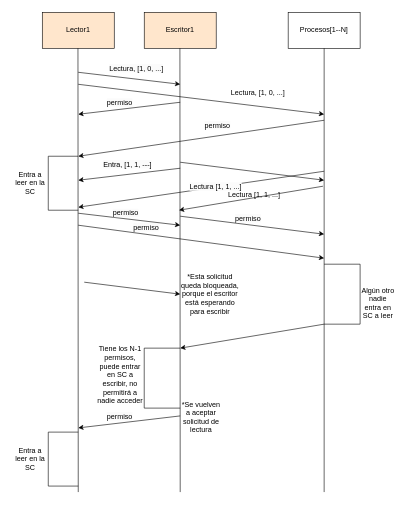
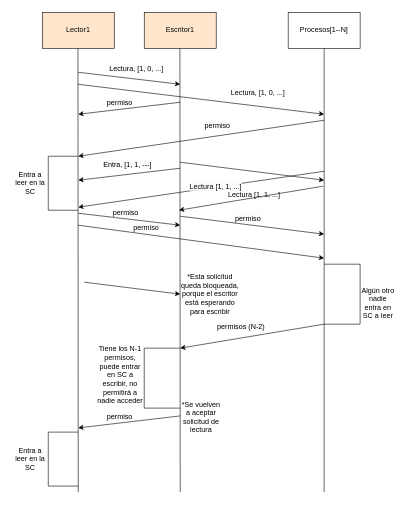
none -> (246, 327)
